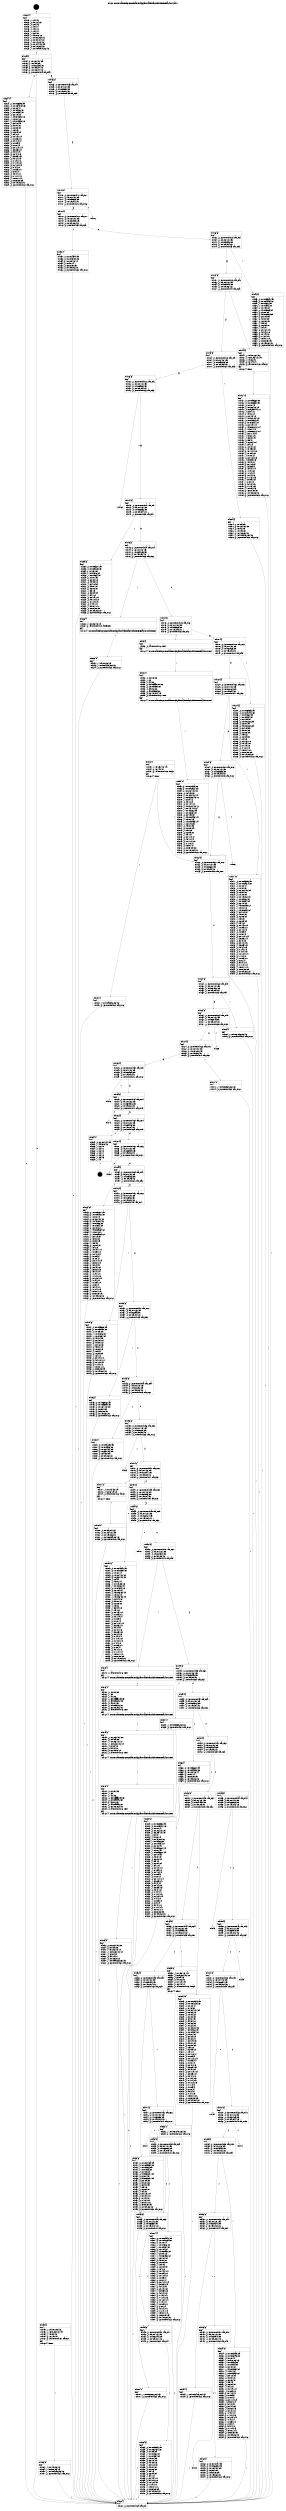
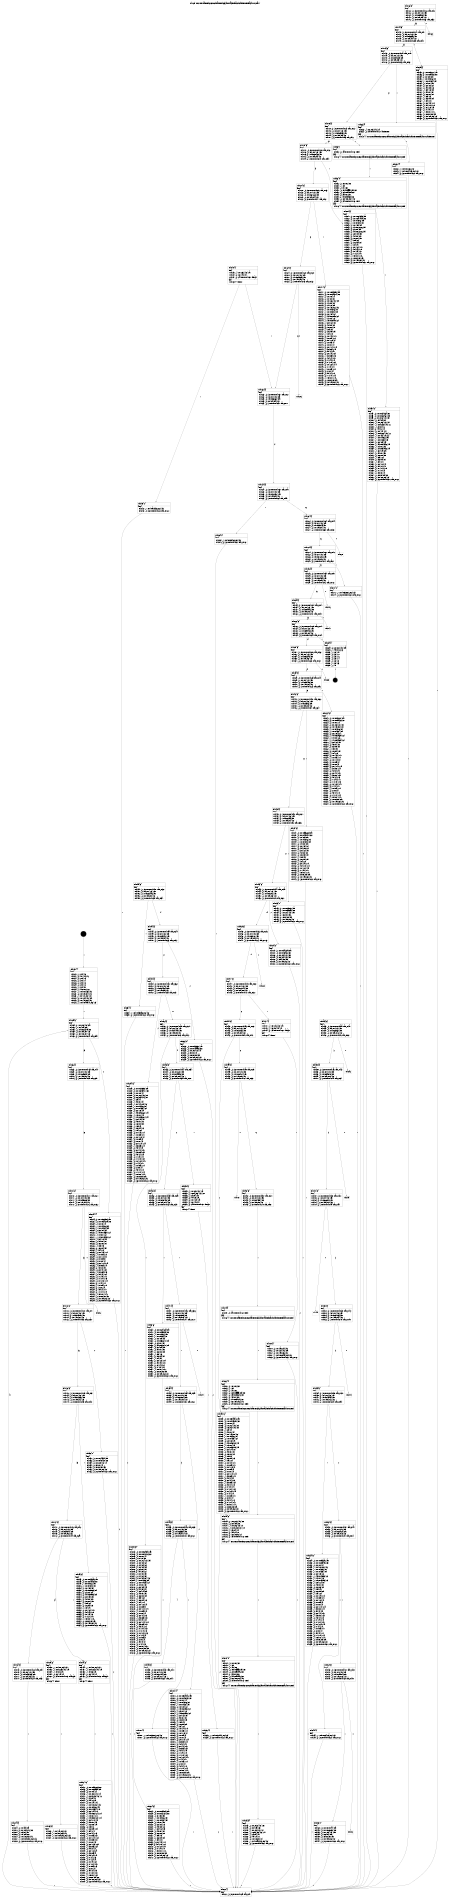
(181, 372) -> none
(175, 1612) -> none
